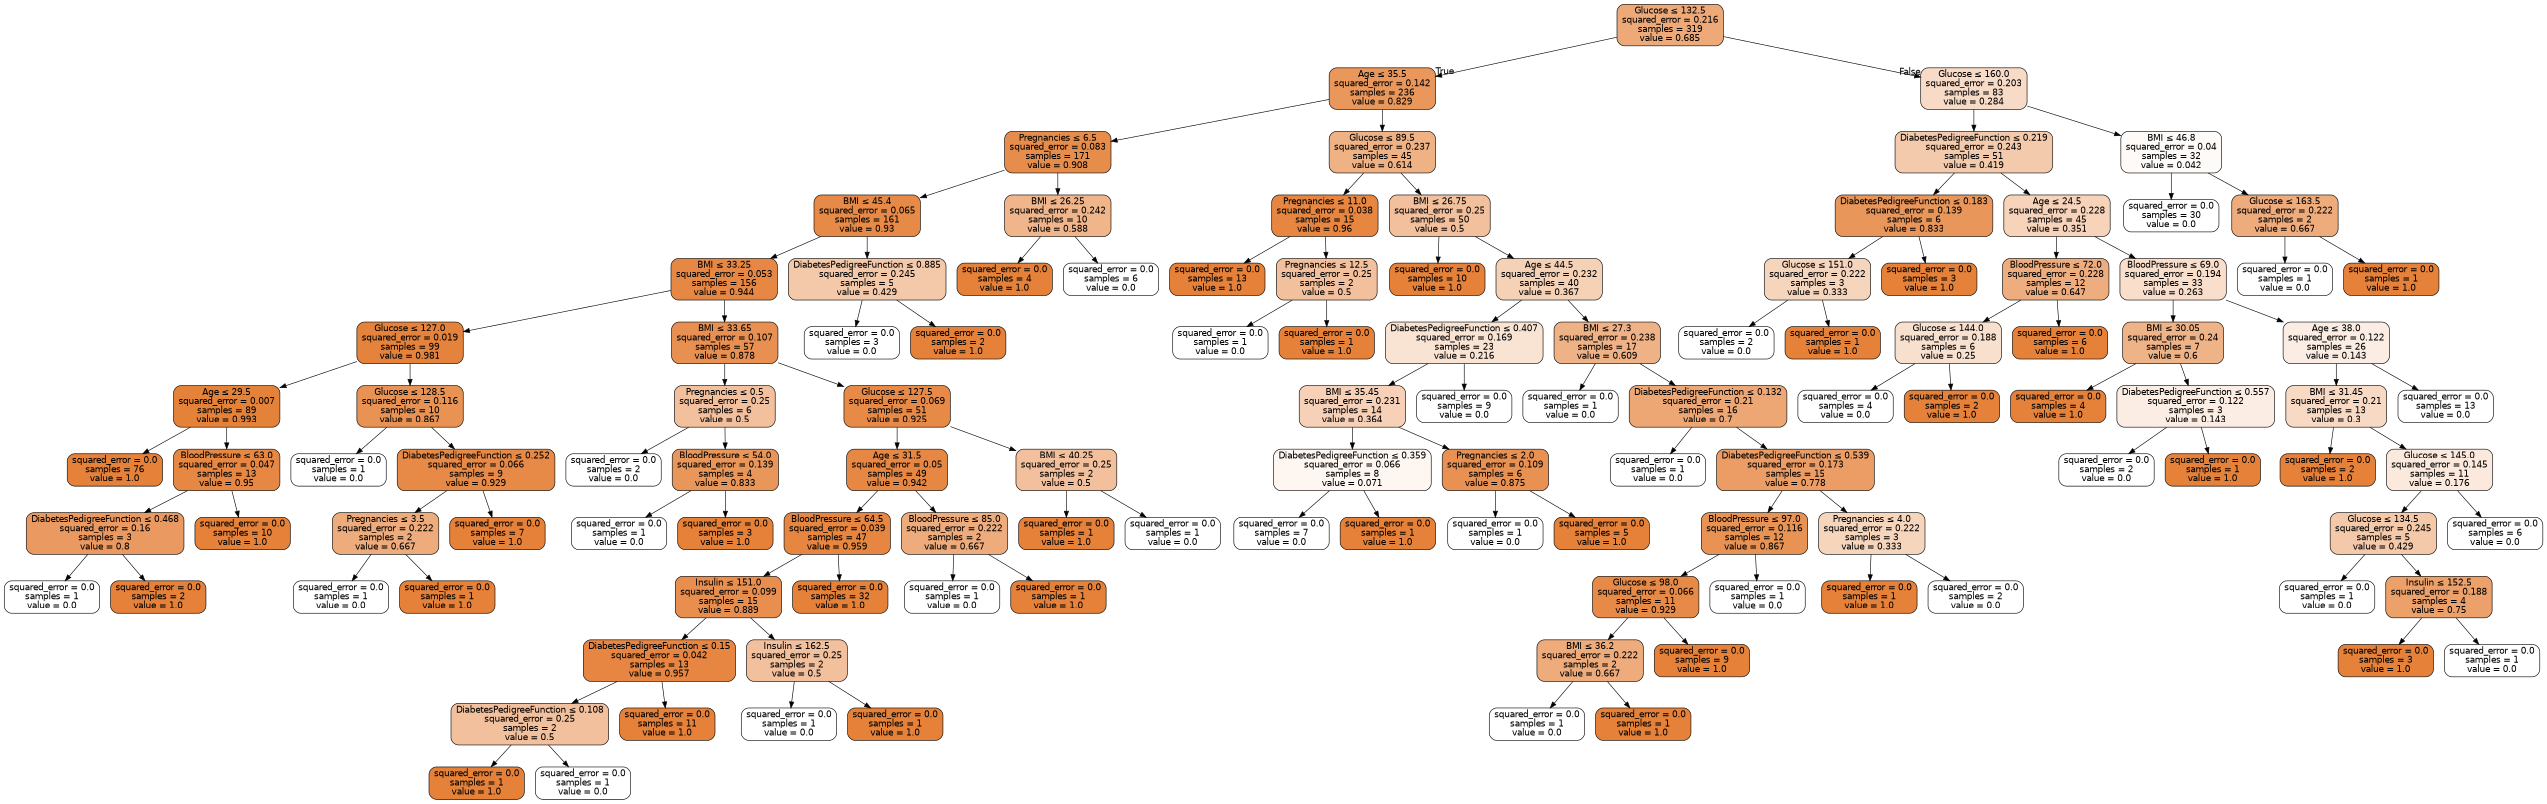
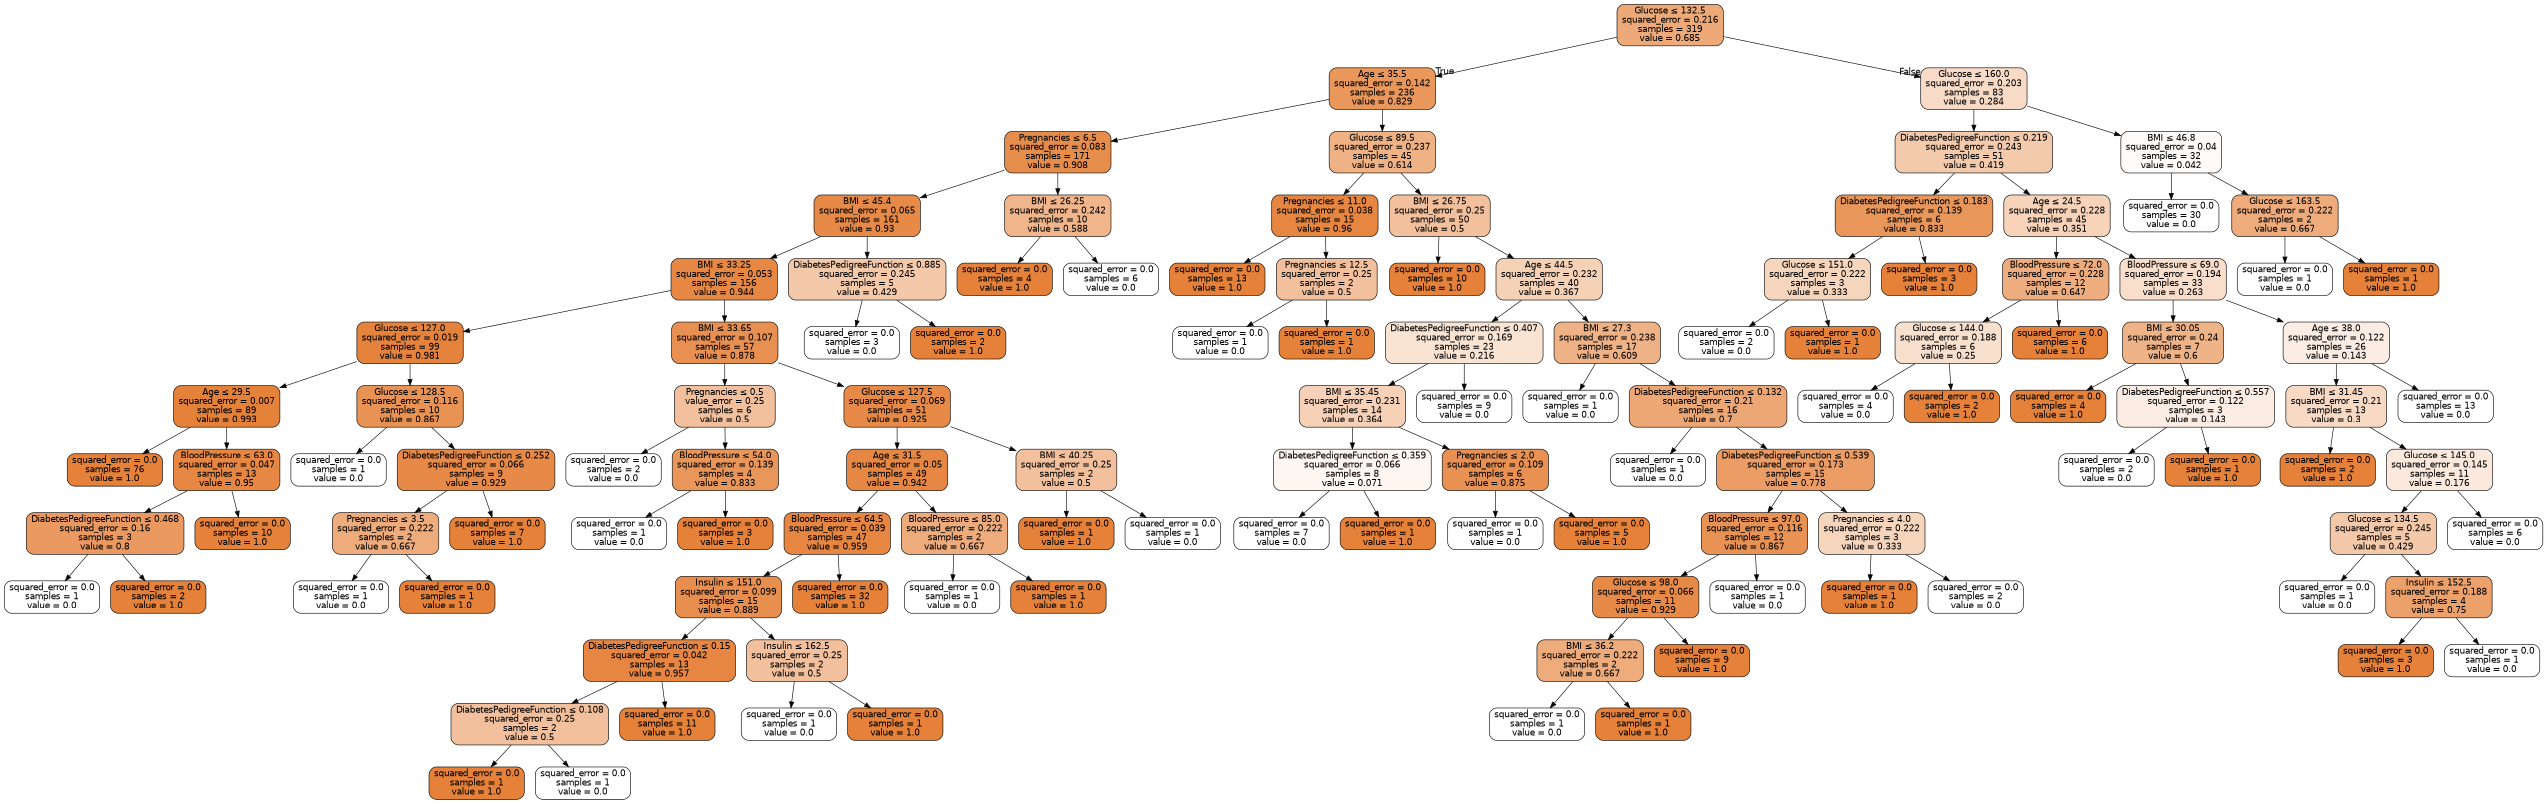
(725, 402) -> (725, 402)
